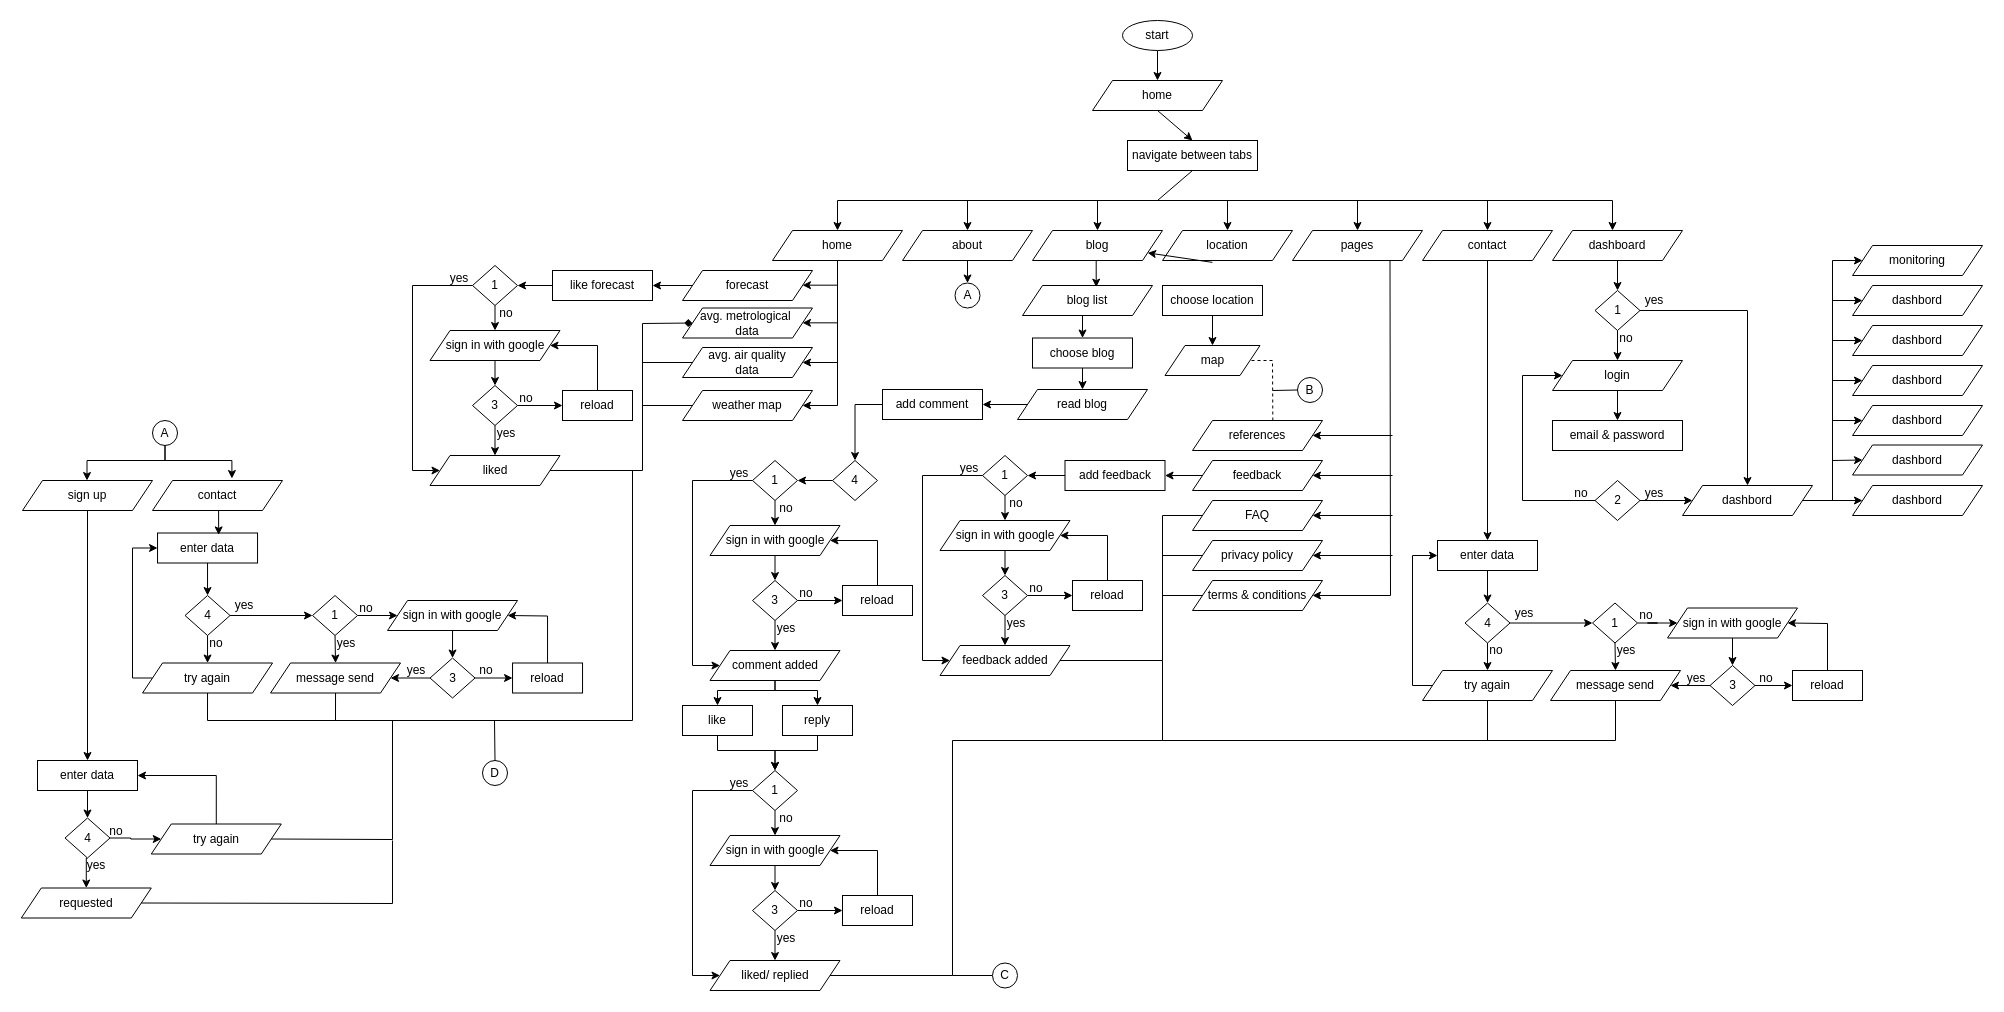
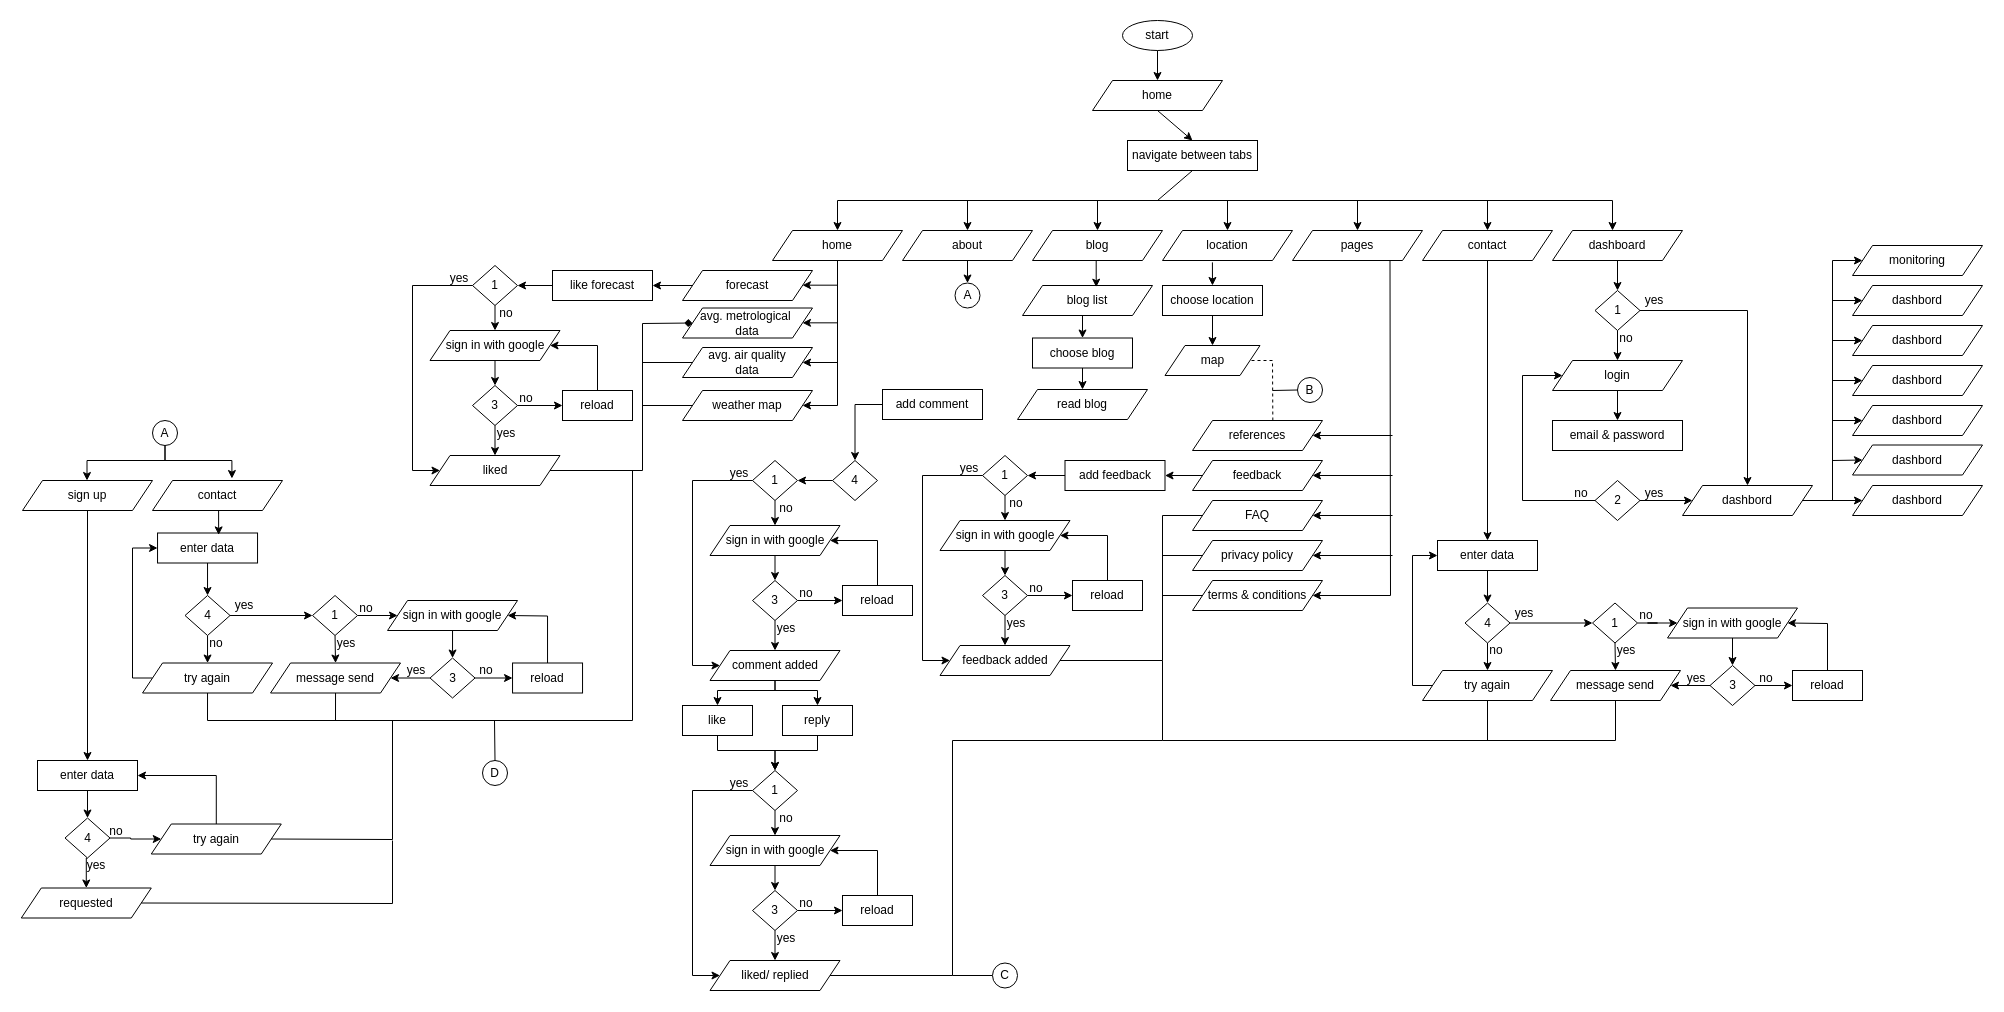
(1184, 258) -> (1212, 271)
(1004, 405) -> none
